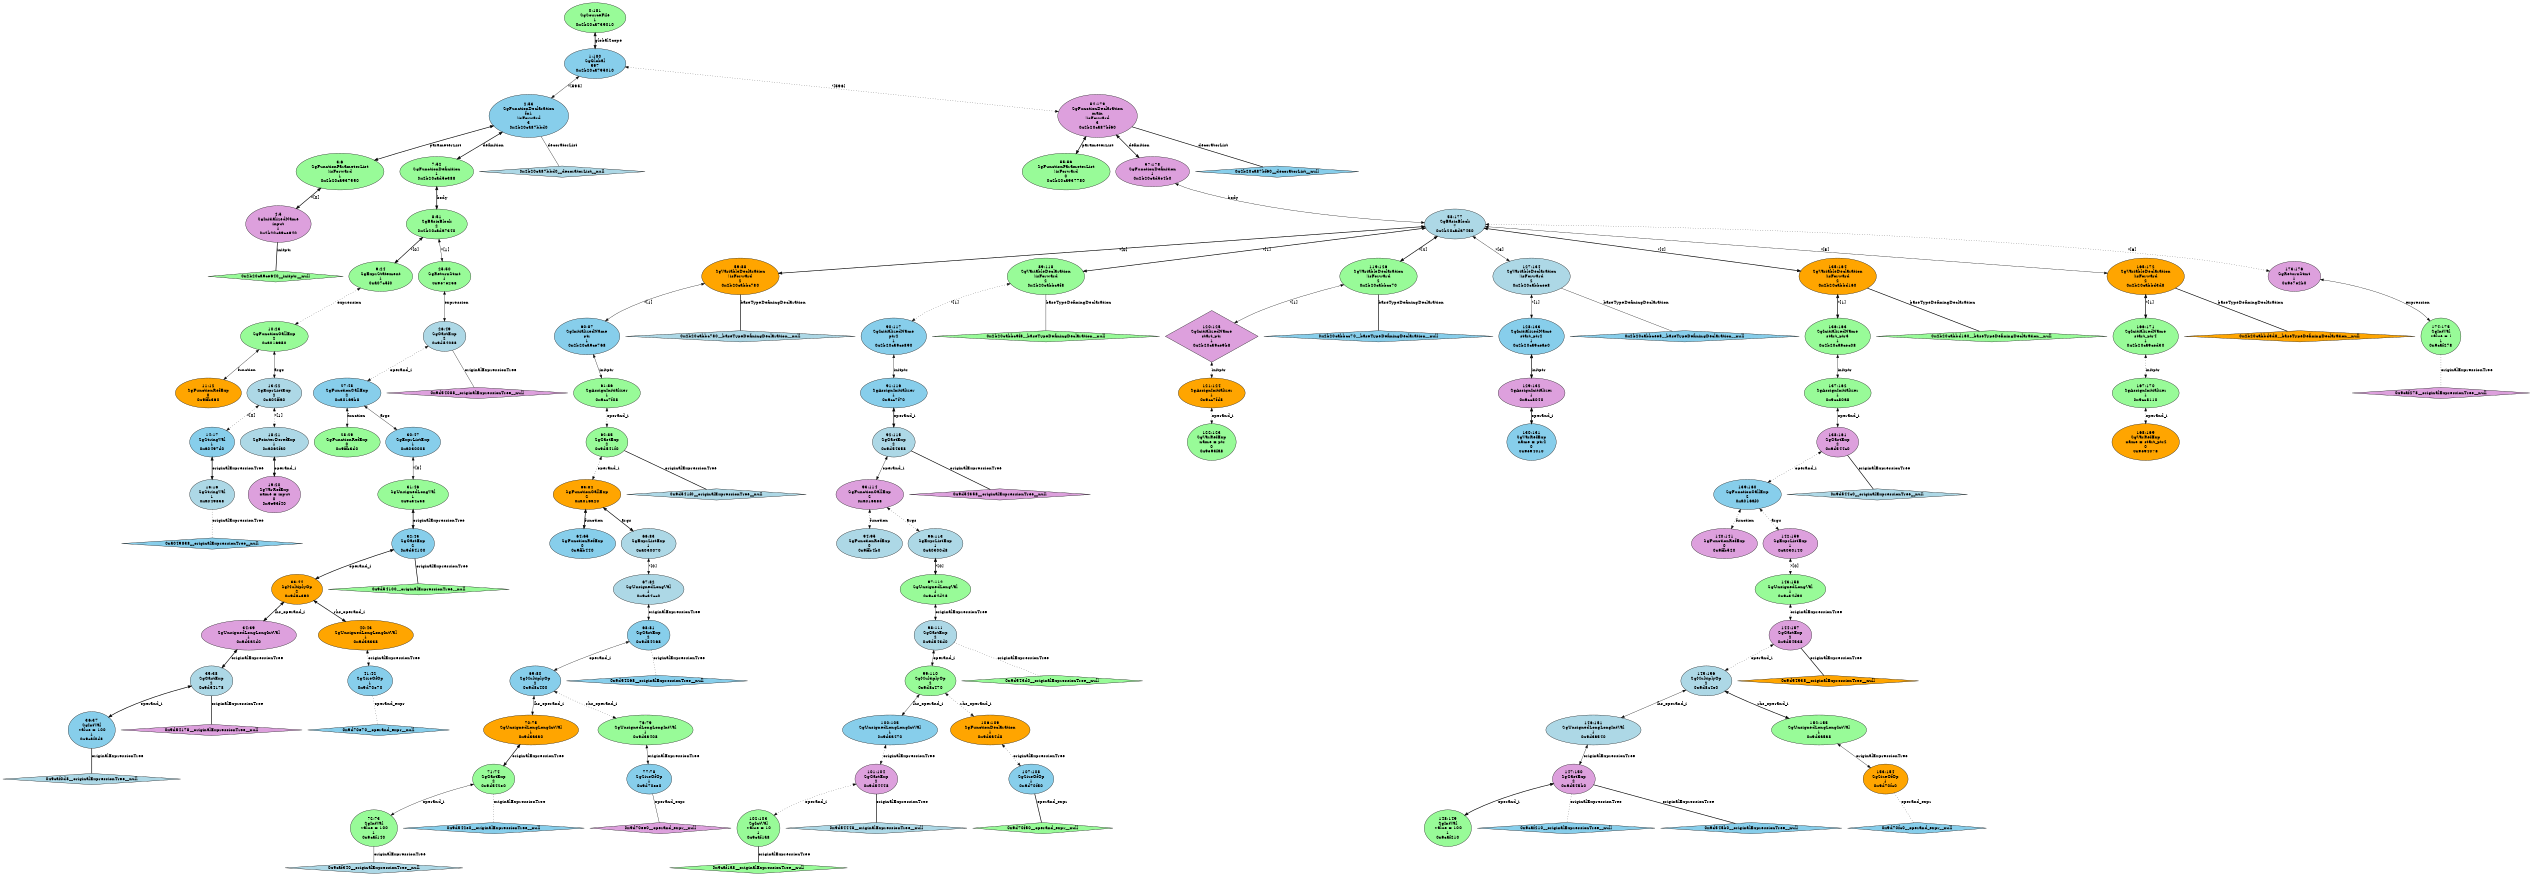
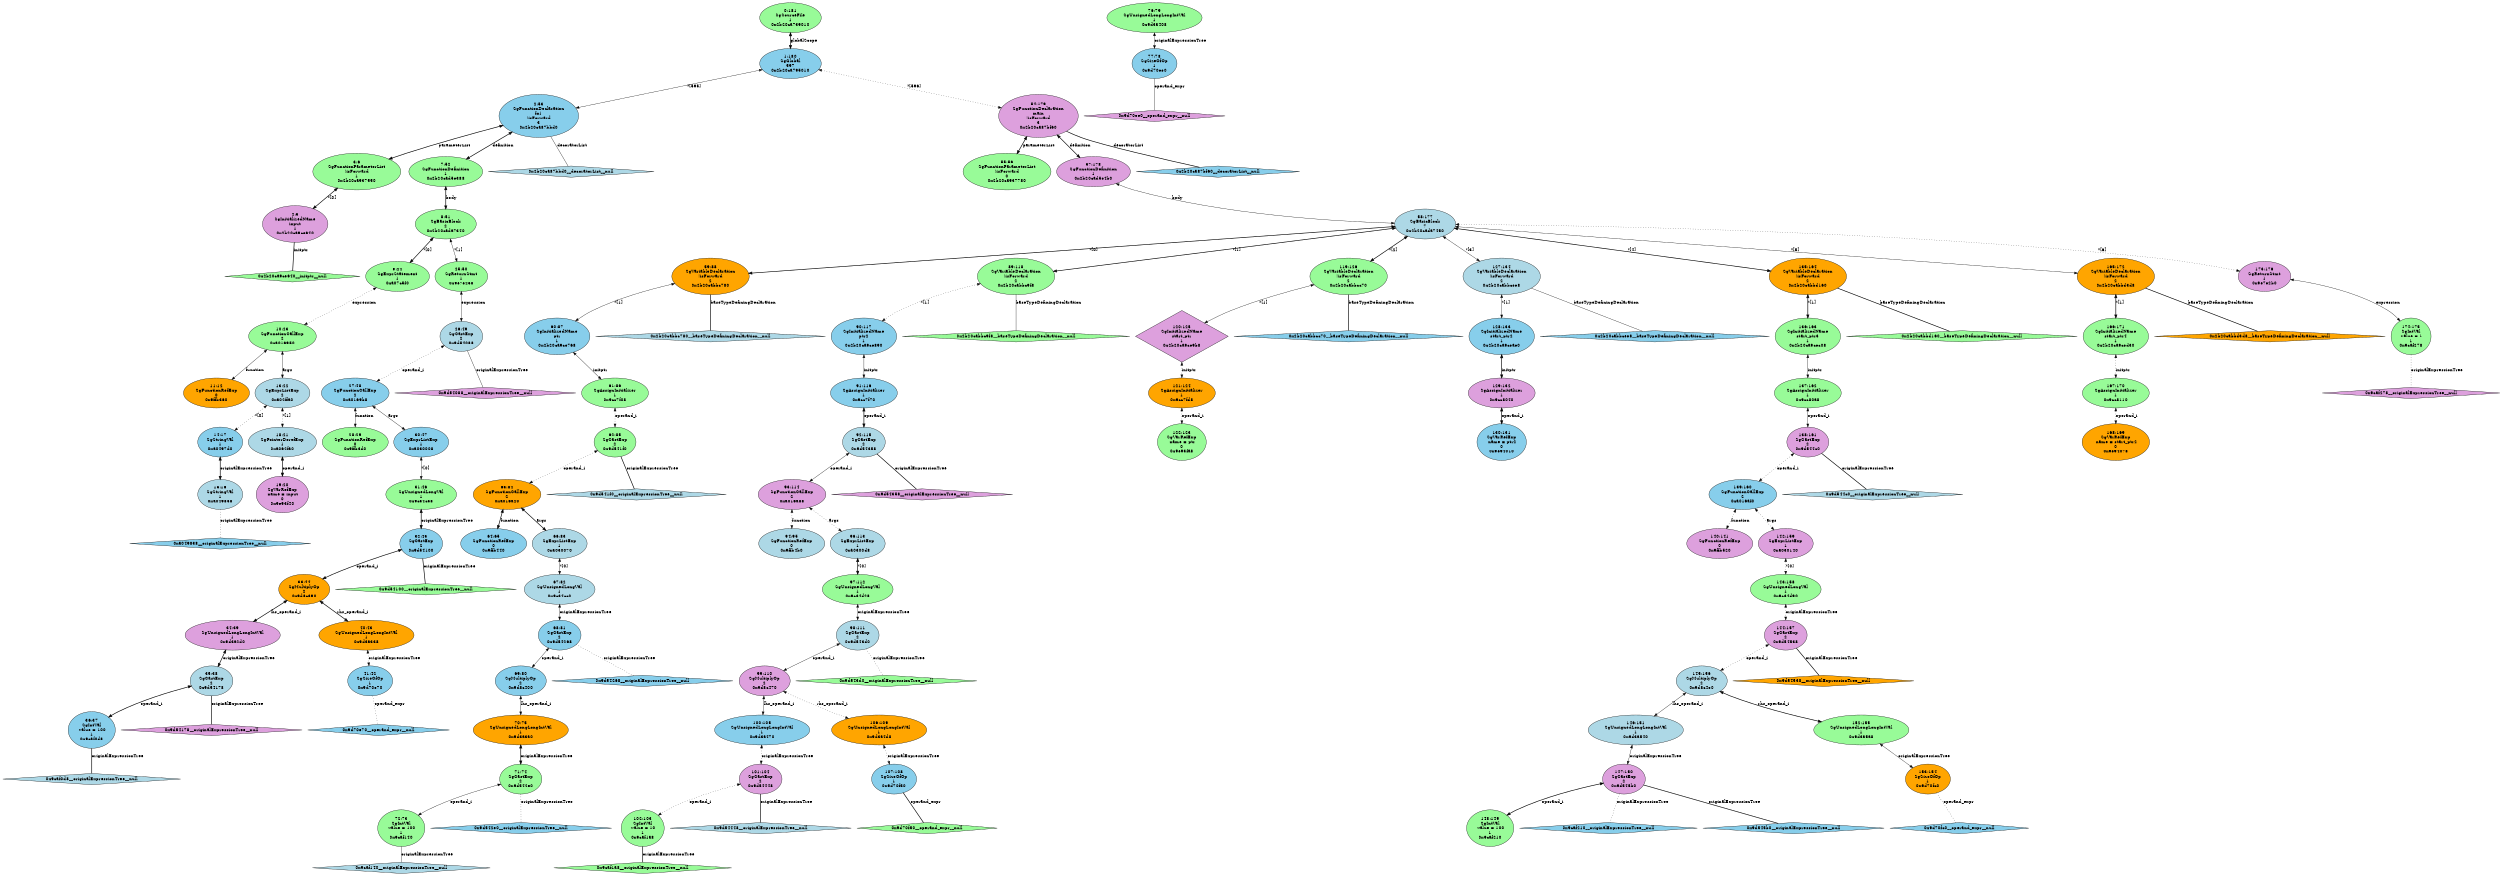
(931, 681) -> (765, 681)
(585, 705) -> none
(990, 730) -> (879, 730)
(374, 868) -> (401, 868)
